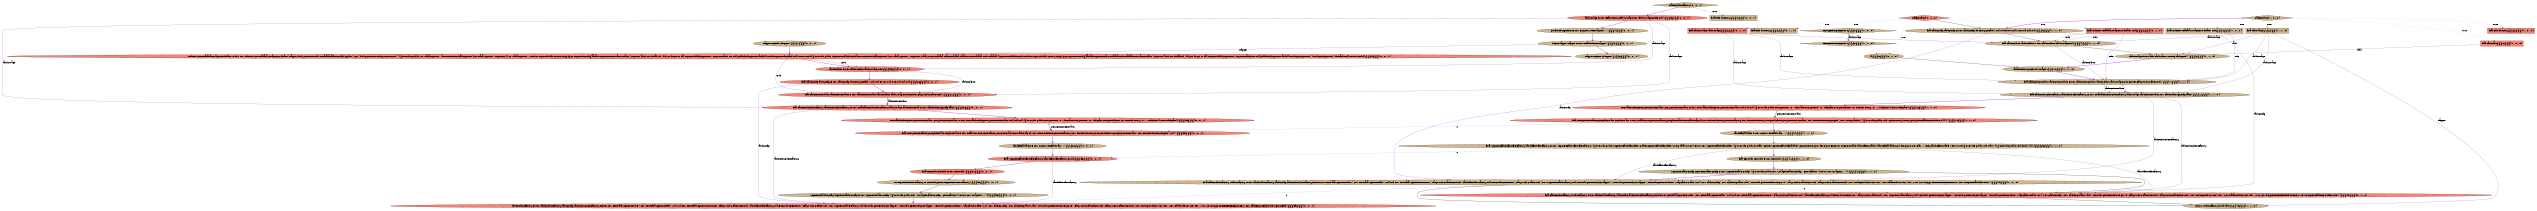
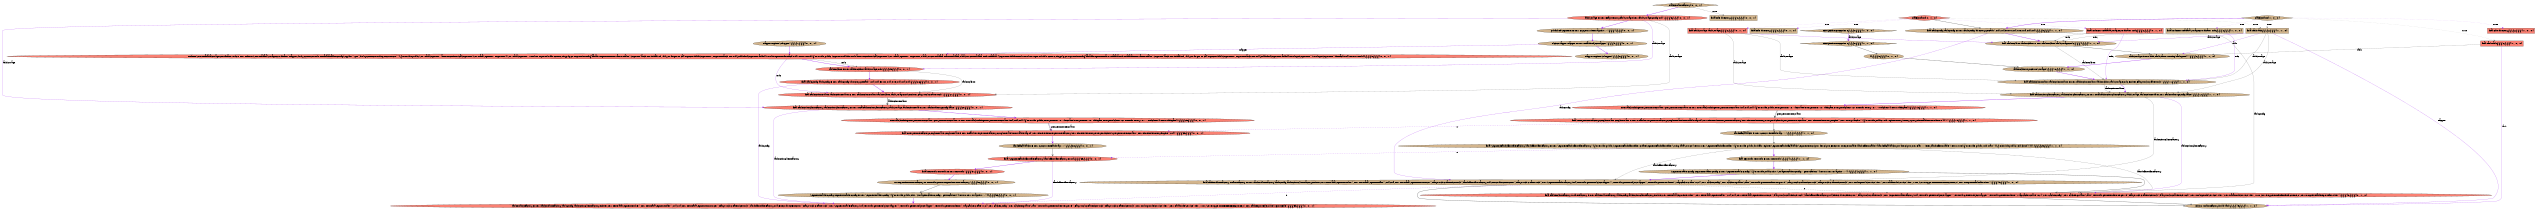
(1902, 34) -> (2105, 19)
(1865, 50) -> (1865, 50)
none -> (2462, 203)
